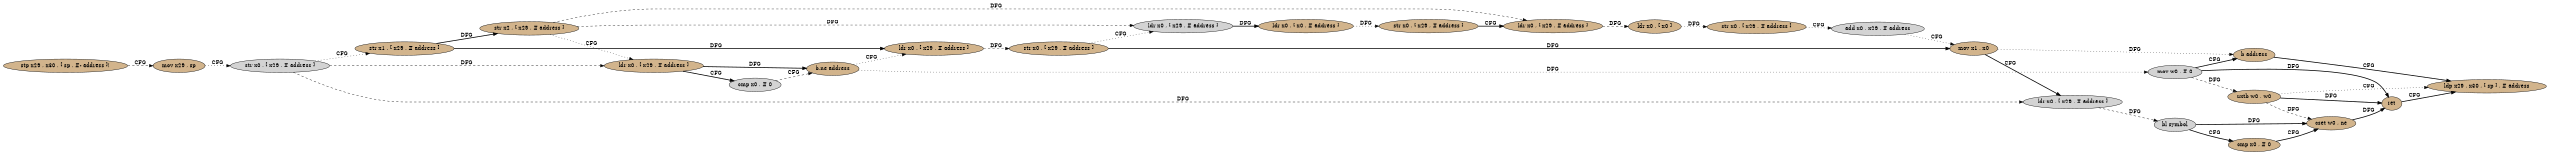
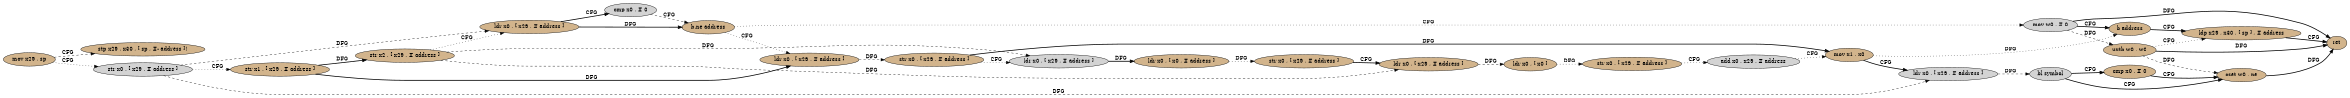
(139, 66) -> (73, 56)
(1553, 69) -> (1429, 22)
(2427, 97) -> (2304, 40)
(2254, 121) -> (2130, 85)
